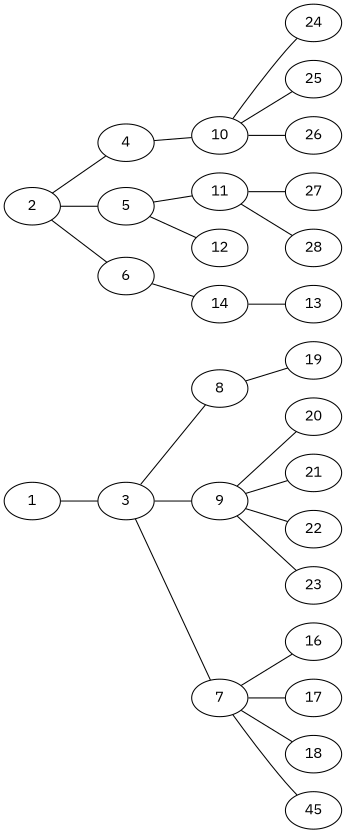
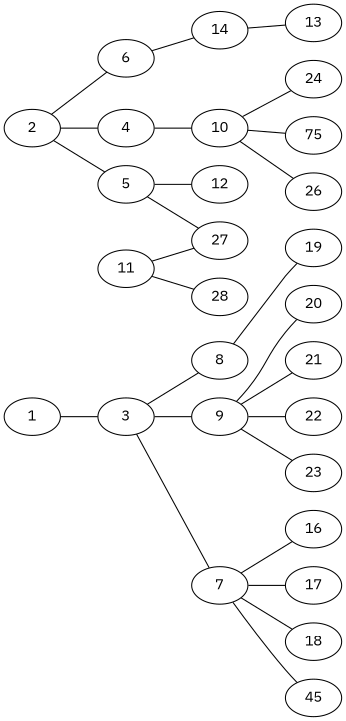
(314, 79) -> (314, 135)
(173, 199) -> (173, 213)
